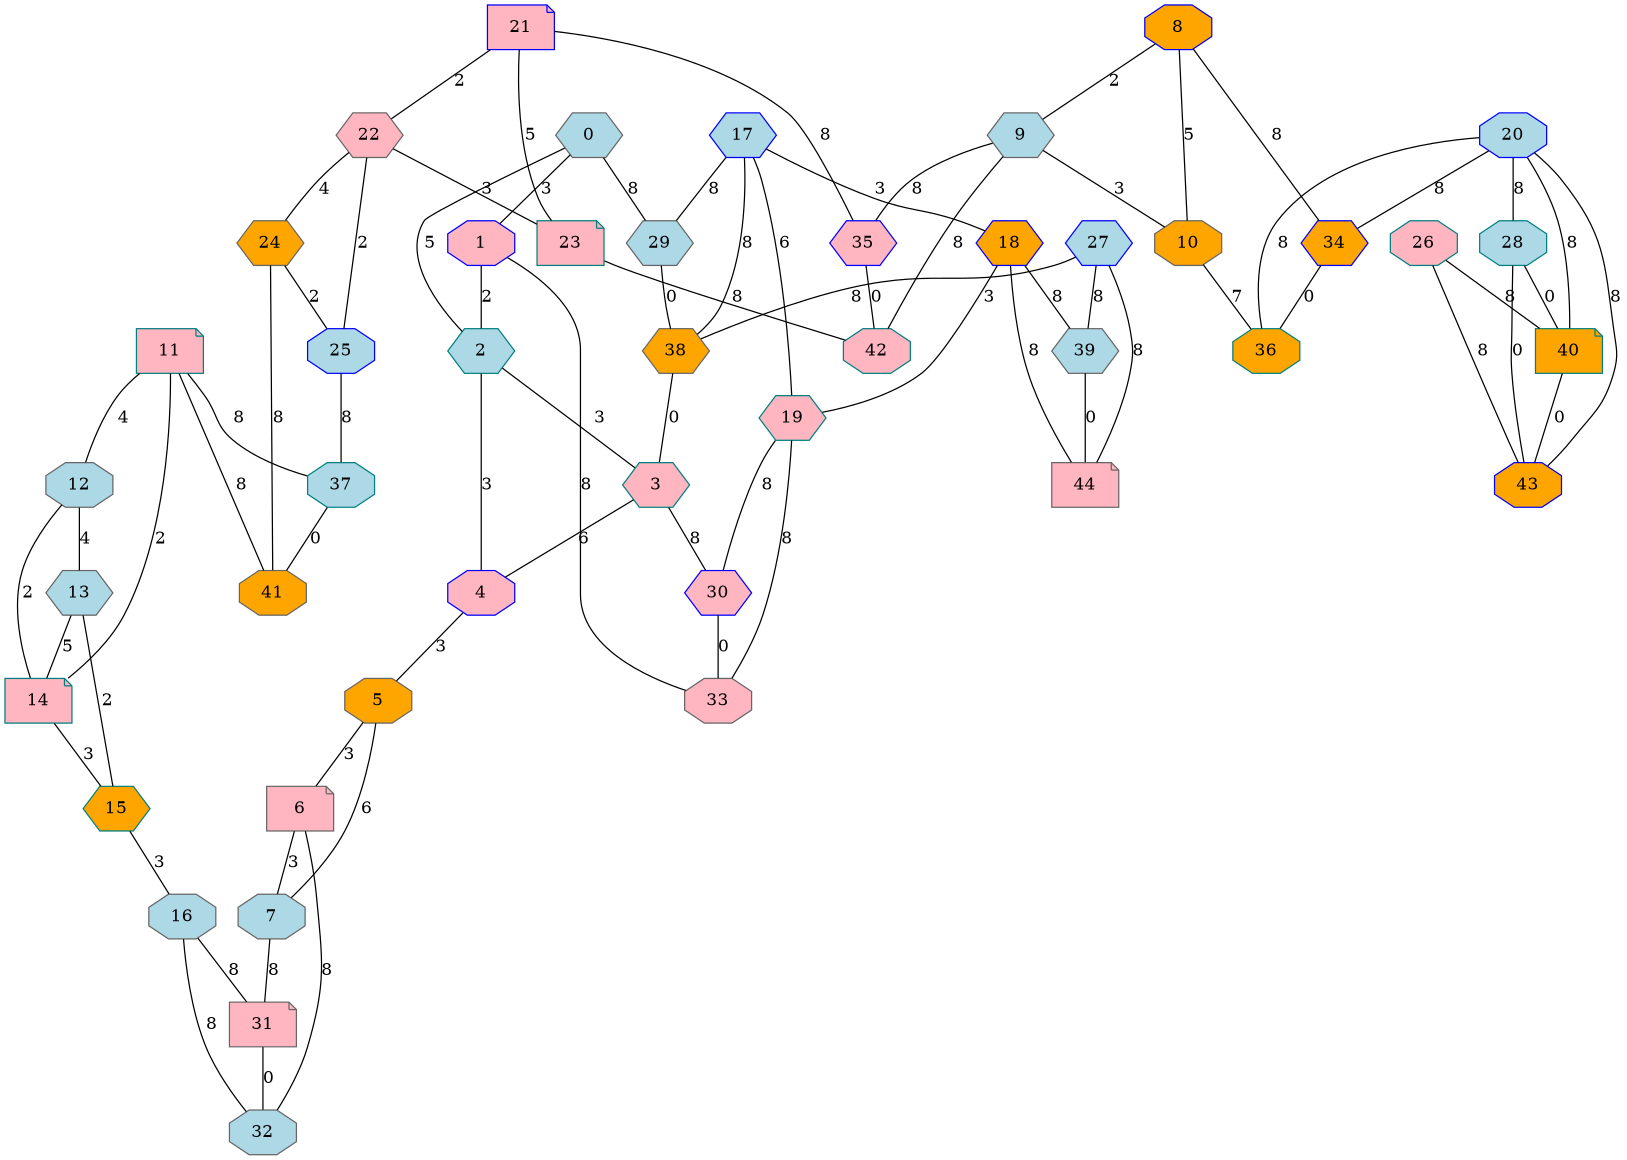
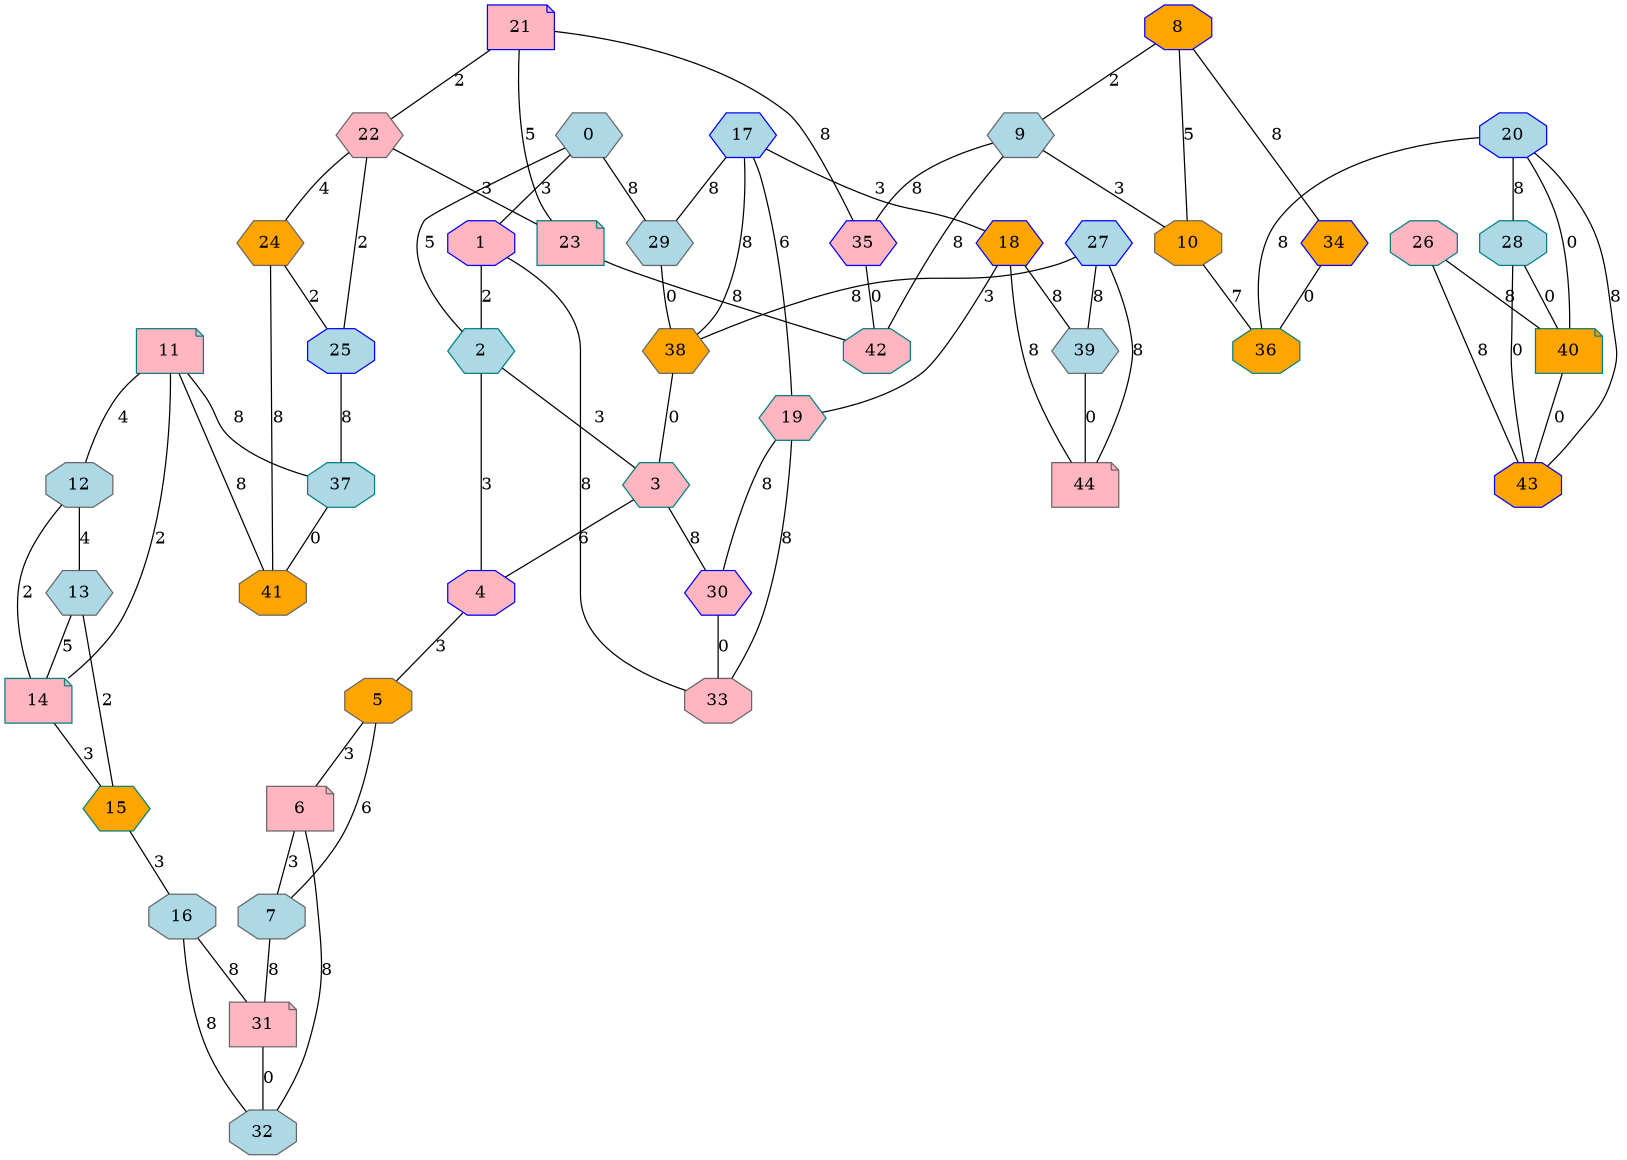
(1423, 190) -> none
(1573, 243) -> (1573, 243)
